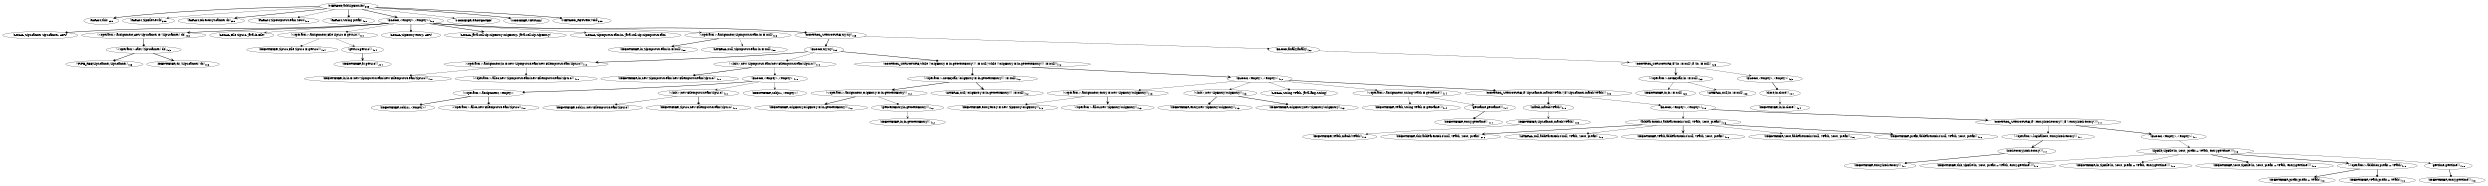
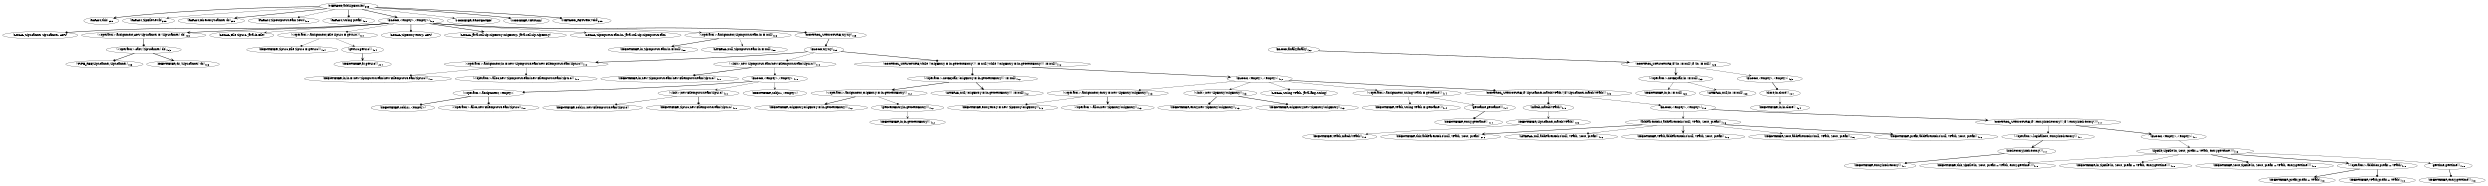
(1066, 43) -> none
(1473, 57) -> (1473, 57)
